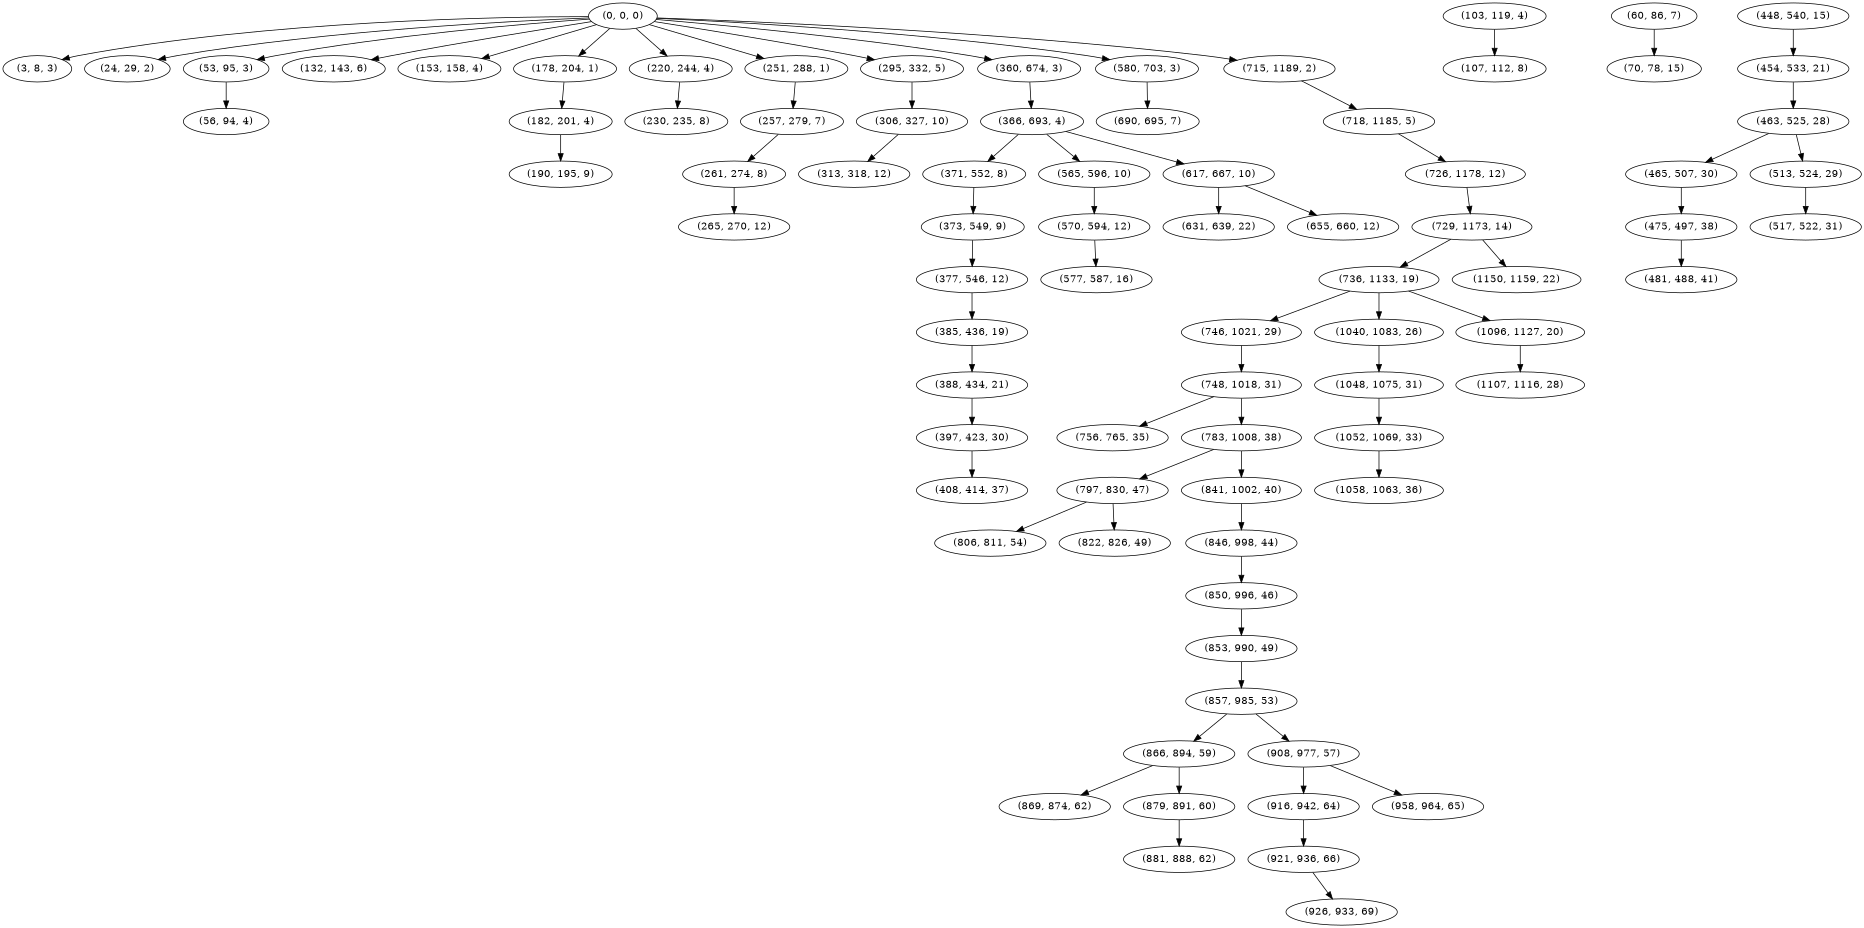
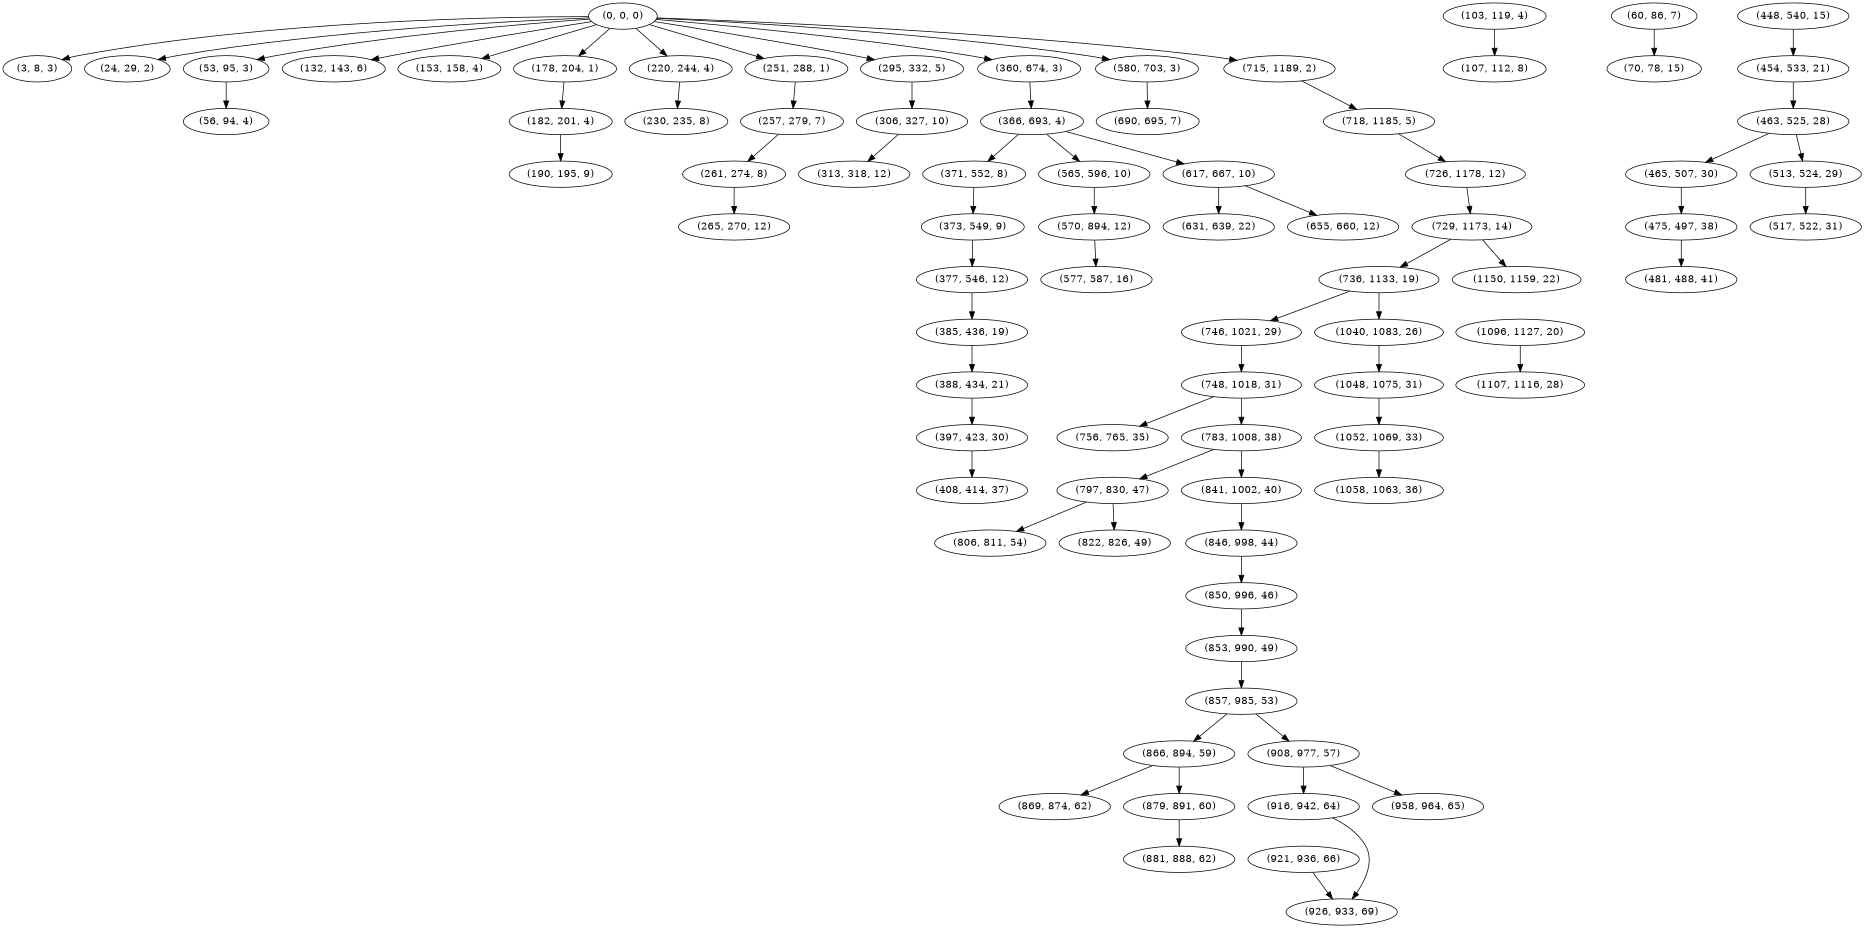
(1094, 227) -> (1094, 227)
(1446, 305) -> none
(1304, 829) -> (1367, 849)
